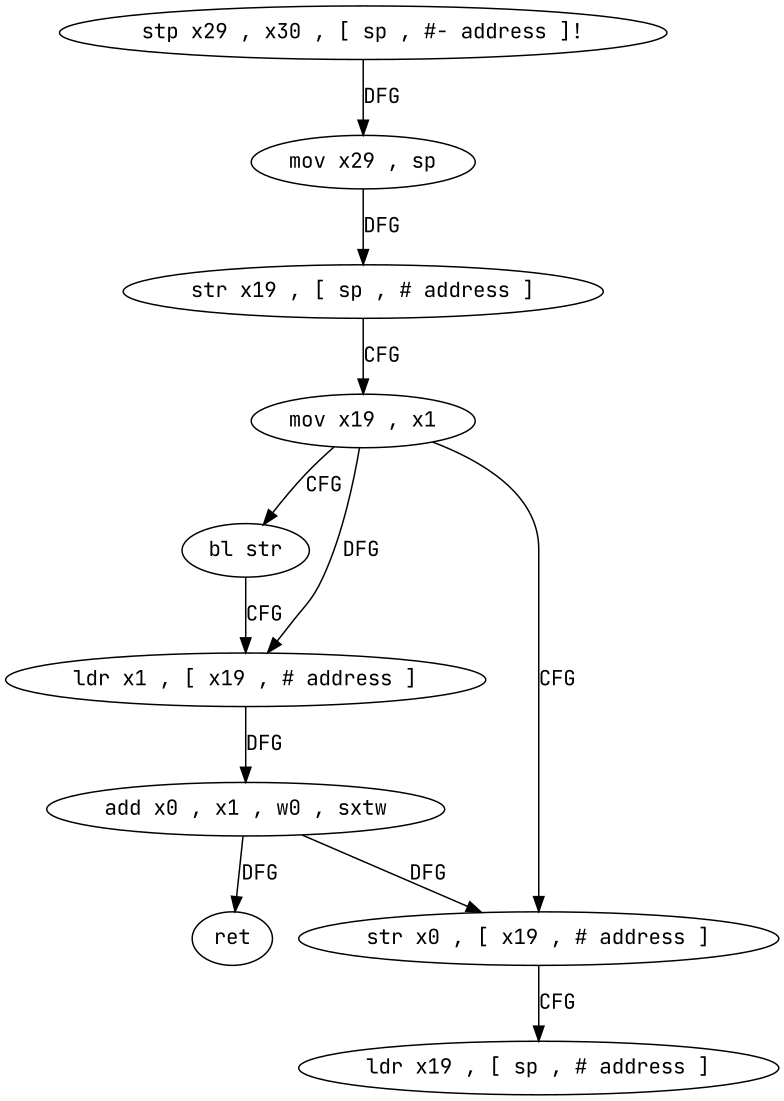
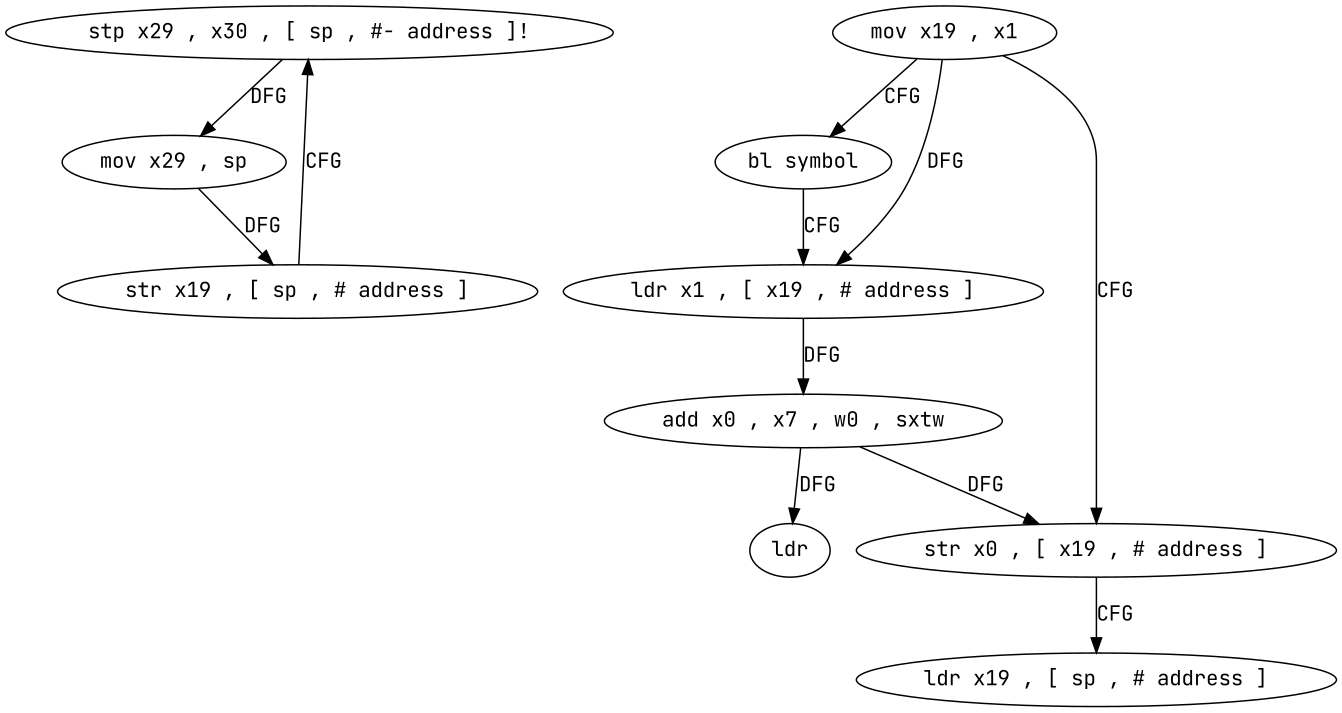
(363, 349) -> (303, 170)
(246, 550) -> (803, 162)
(246, 809) -> (803, 421)
(232, 939) -> (790, 550)
